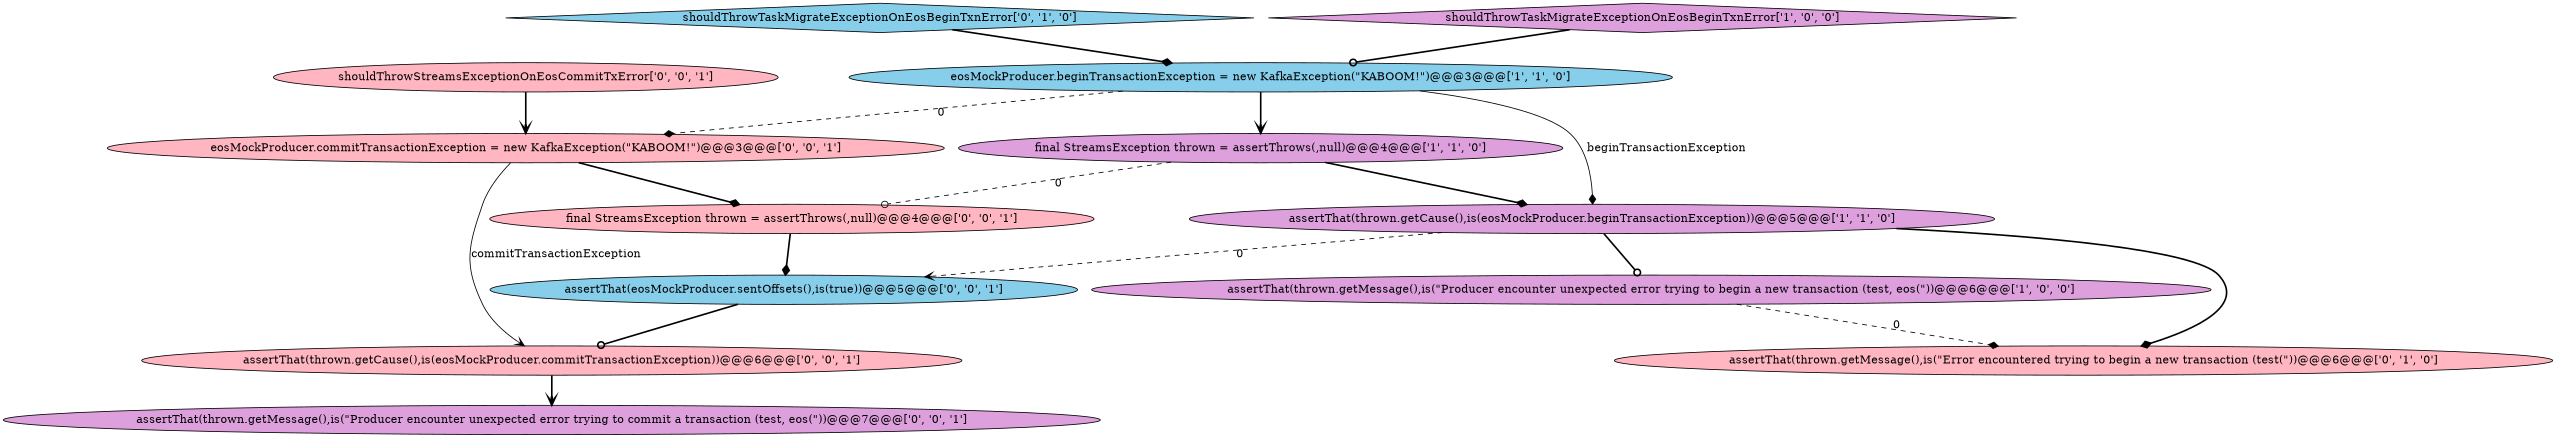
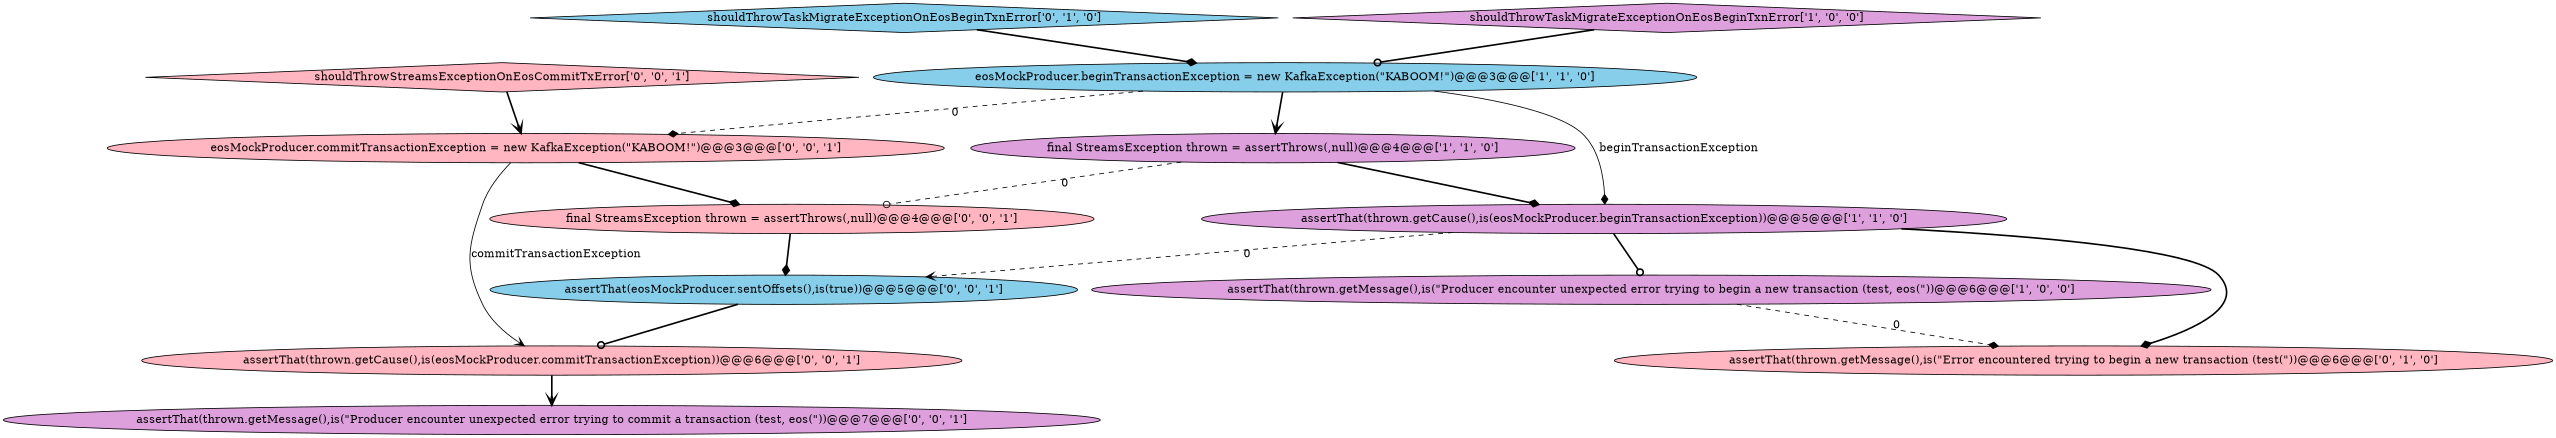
(526, 77) -> (502, 77)
